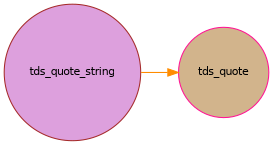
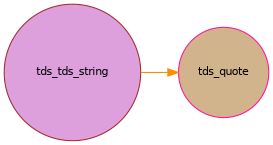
(72, 72) -> (72, 72)
